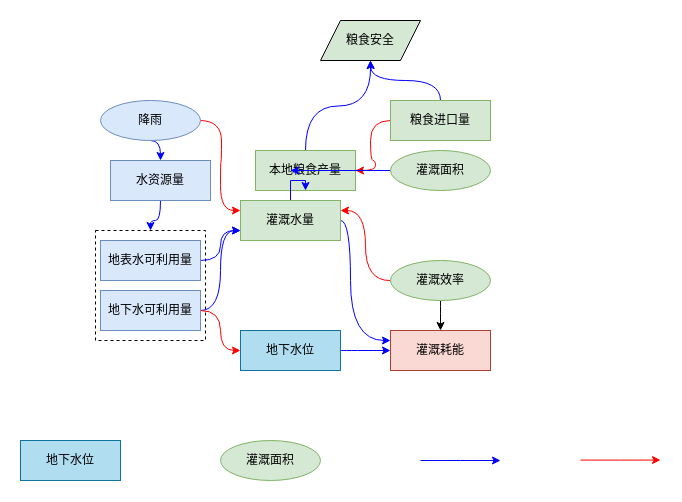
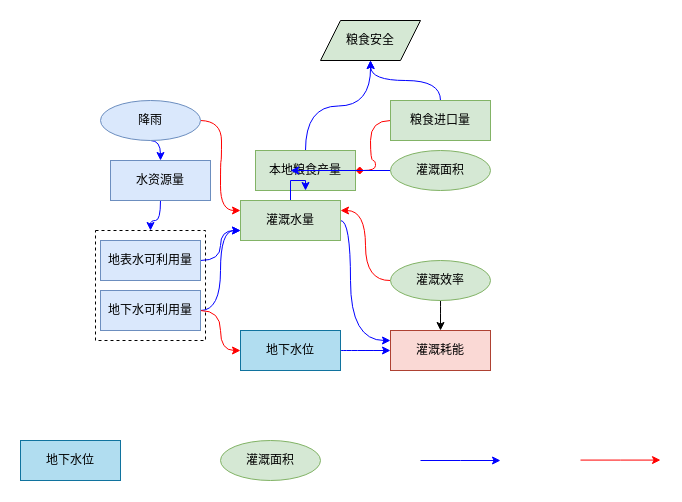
(375, 166) -> (375, 166)
